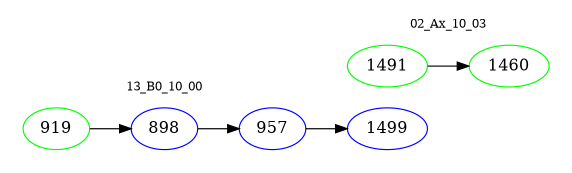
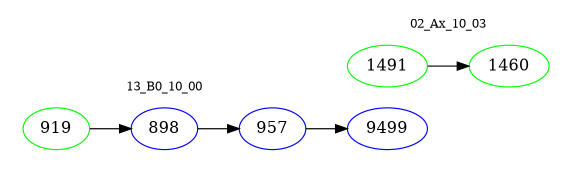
(387, 129) -> (387, 129)
